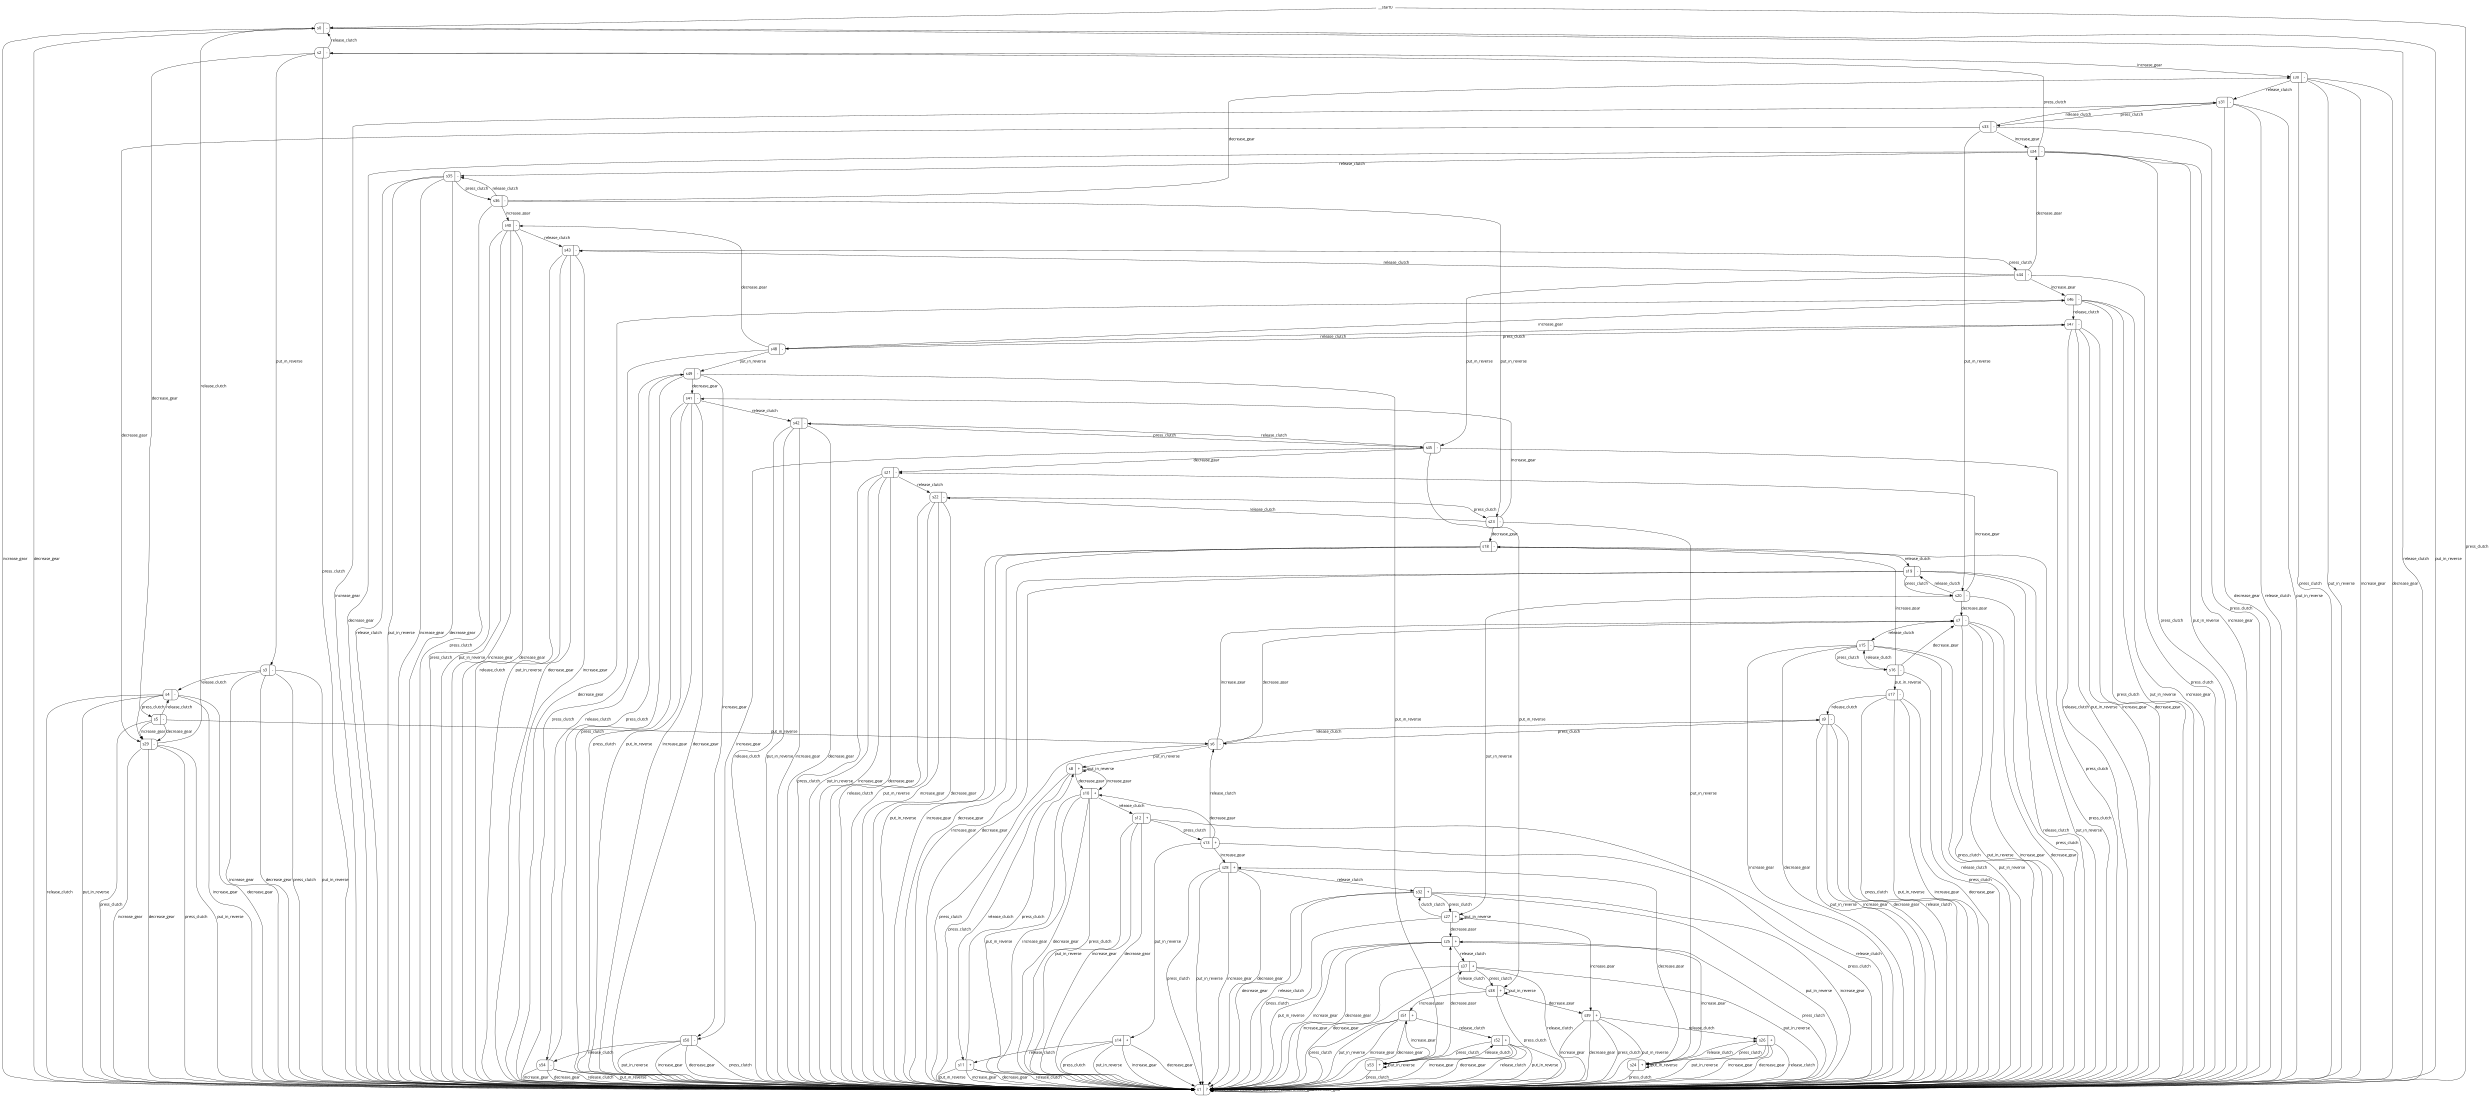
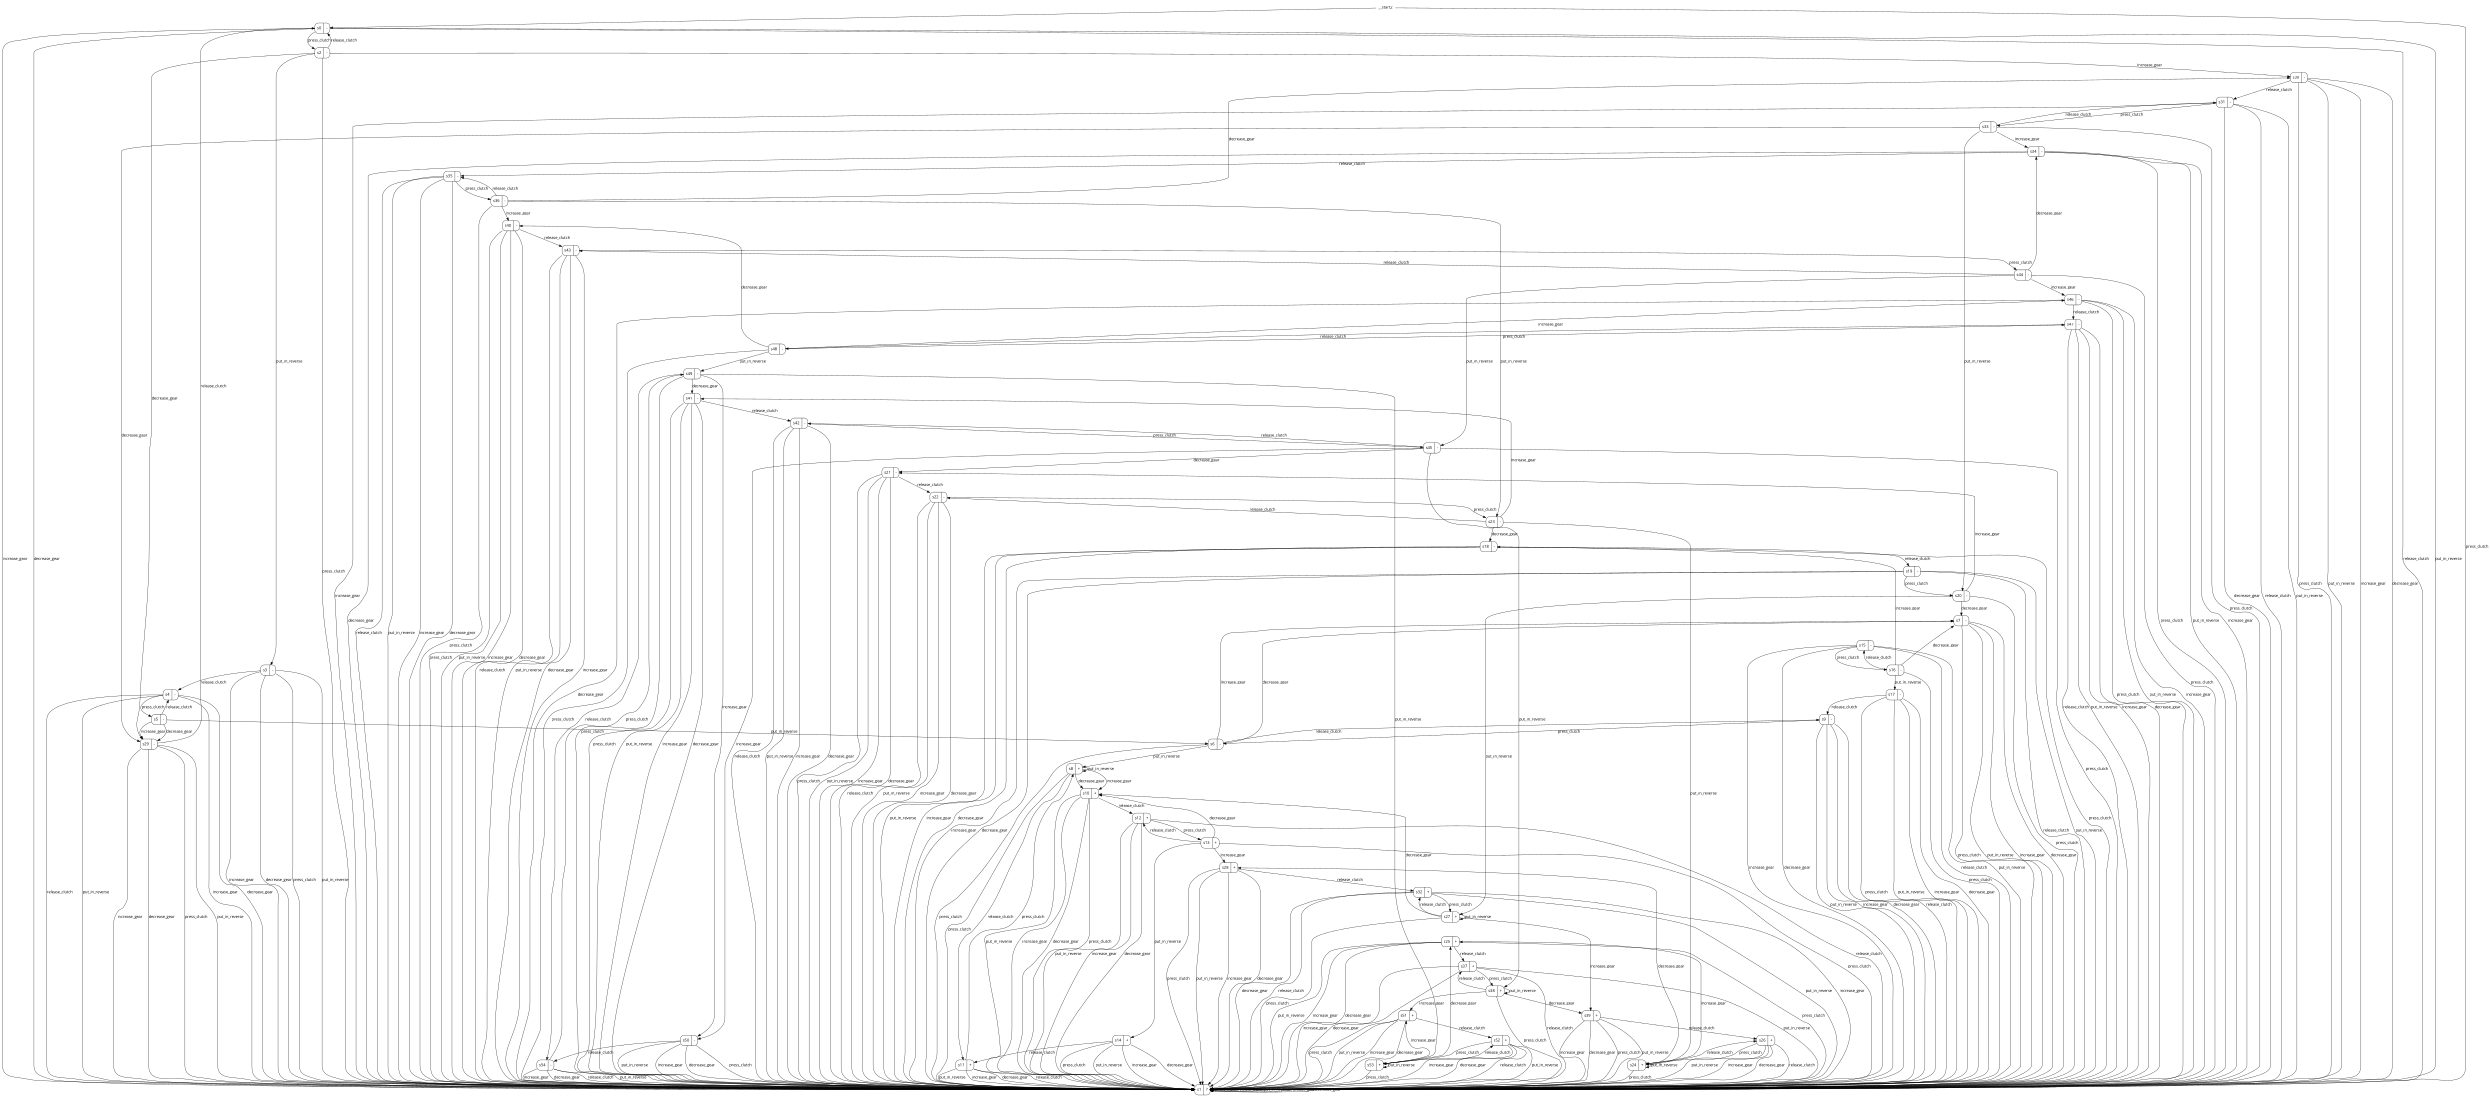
(1386, 8) -> (1386, 8)
(1223, 57) -> (308, 39)
(1937, 587) -> none
(1913, 625) -> none
(1210, 795) -> (1171, 839)
(1433, 905) -> (1433, 905)
(1450, 928) -> (1314, 807)
(101, 1058) -> none
